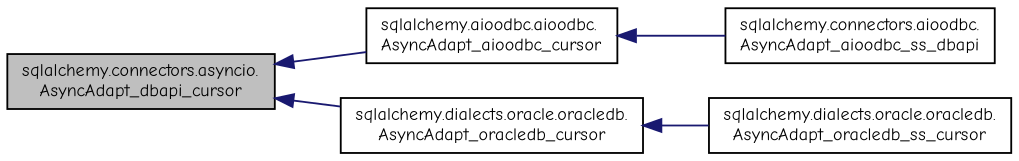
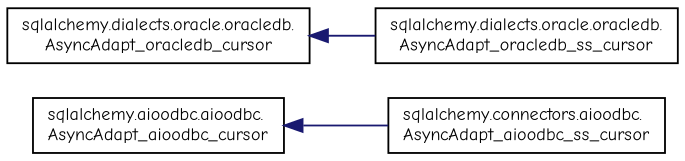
(860, 36) -> (527, 125)
(141, 82) -> none
